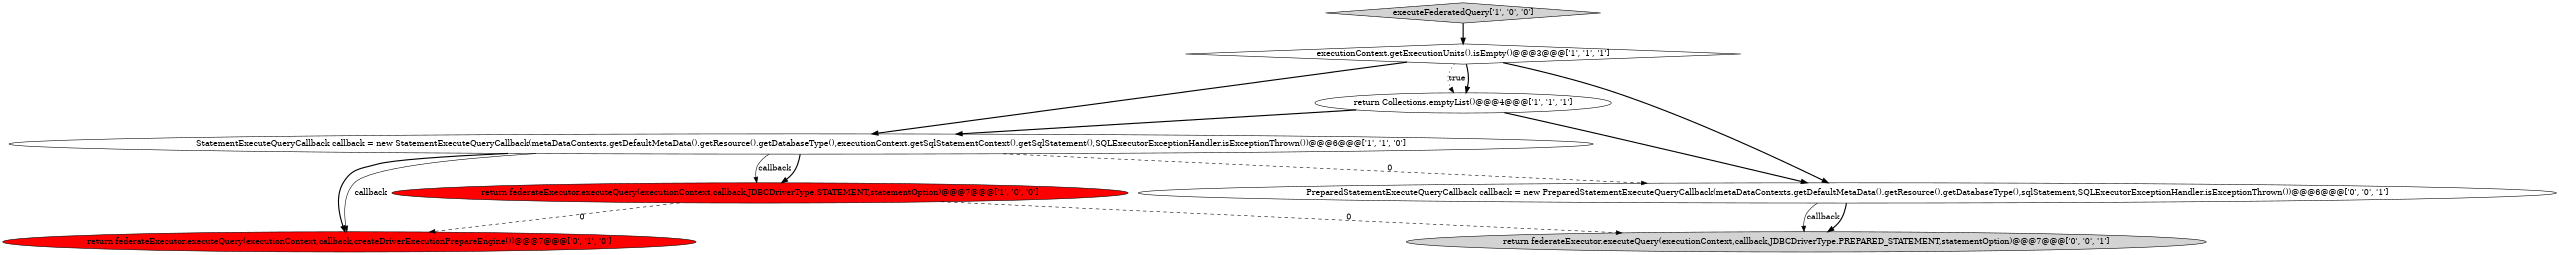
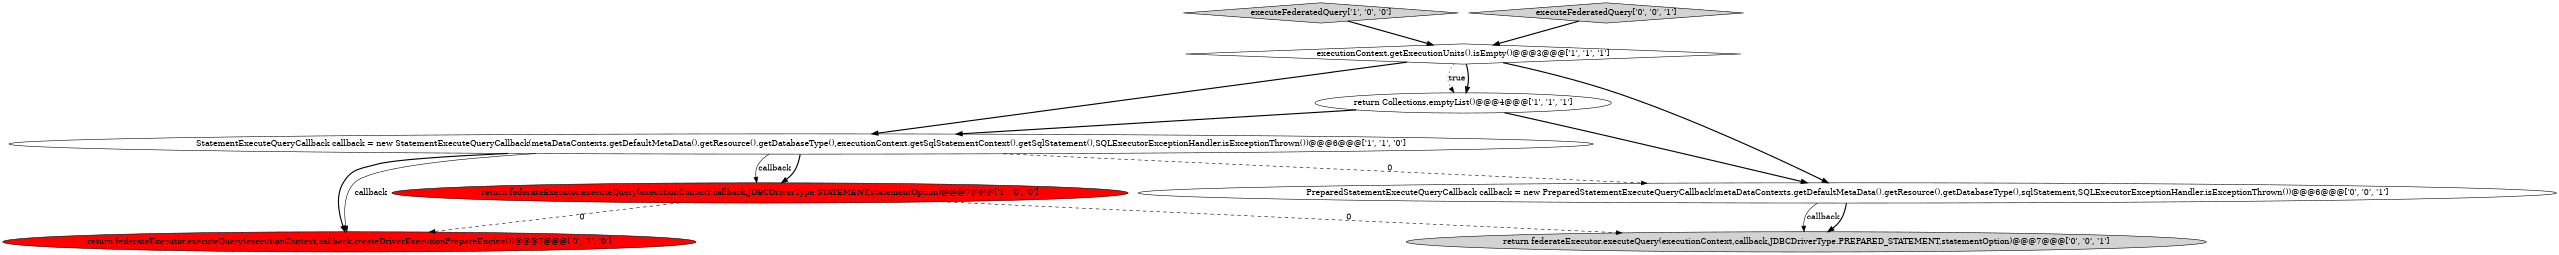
none -> (1606, 13)
